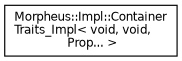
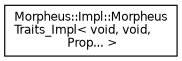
(91, 31) -> (91, 31)
